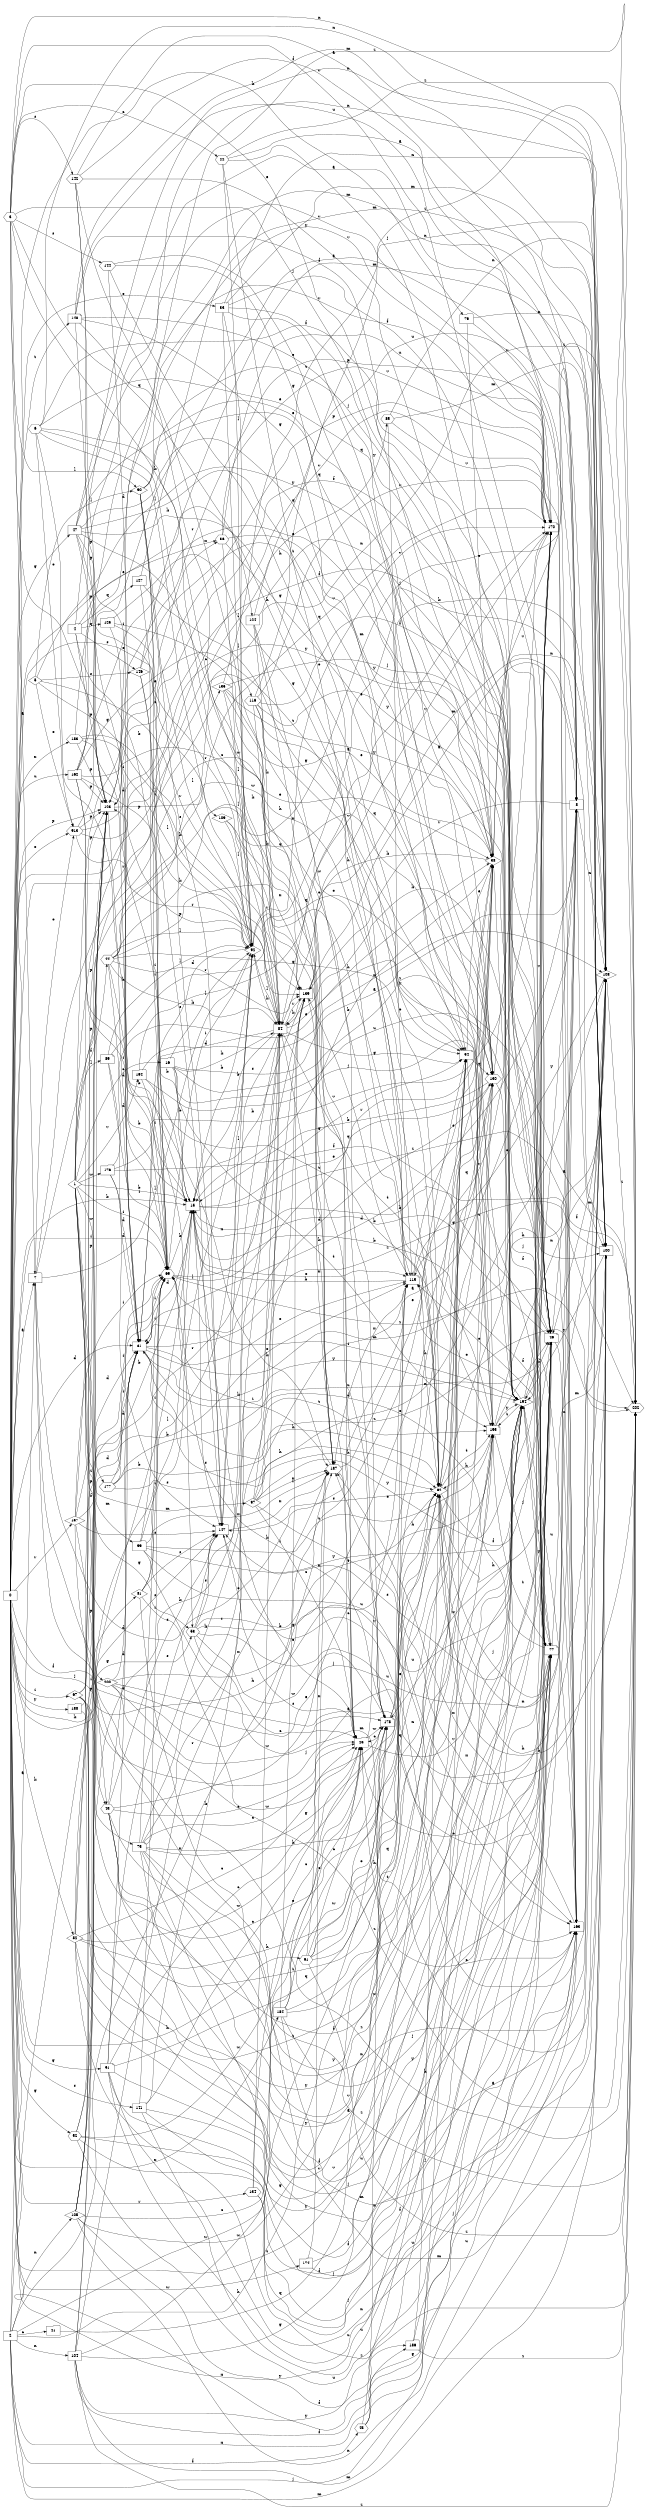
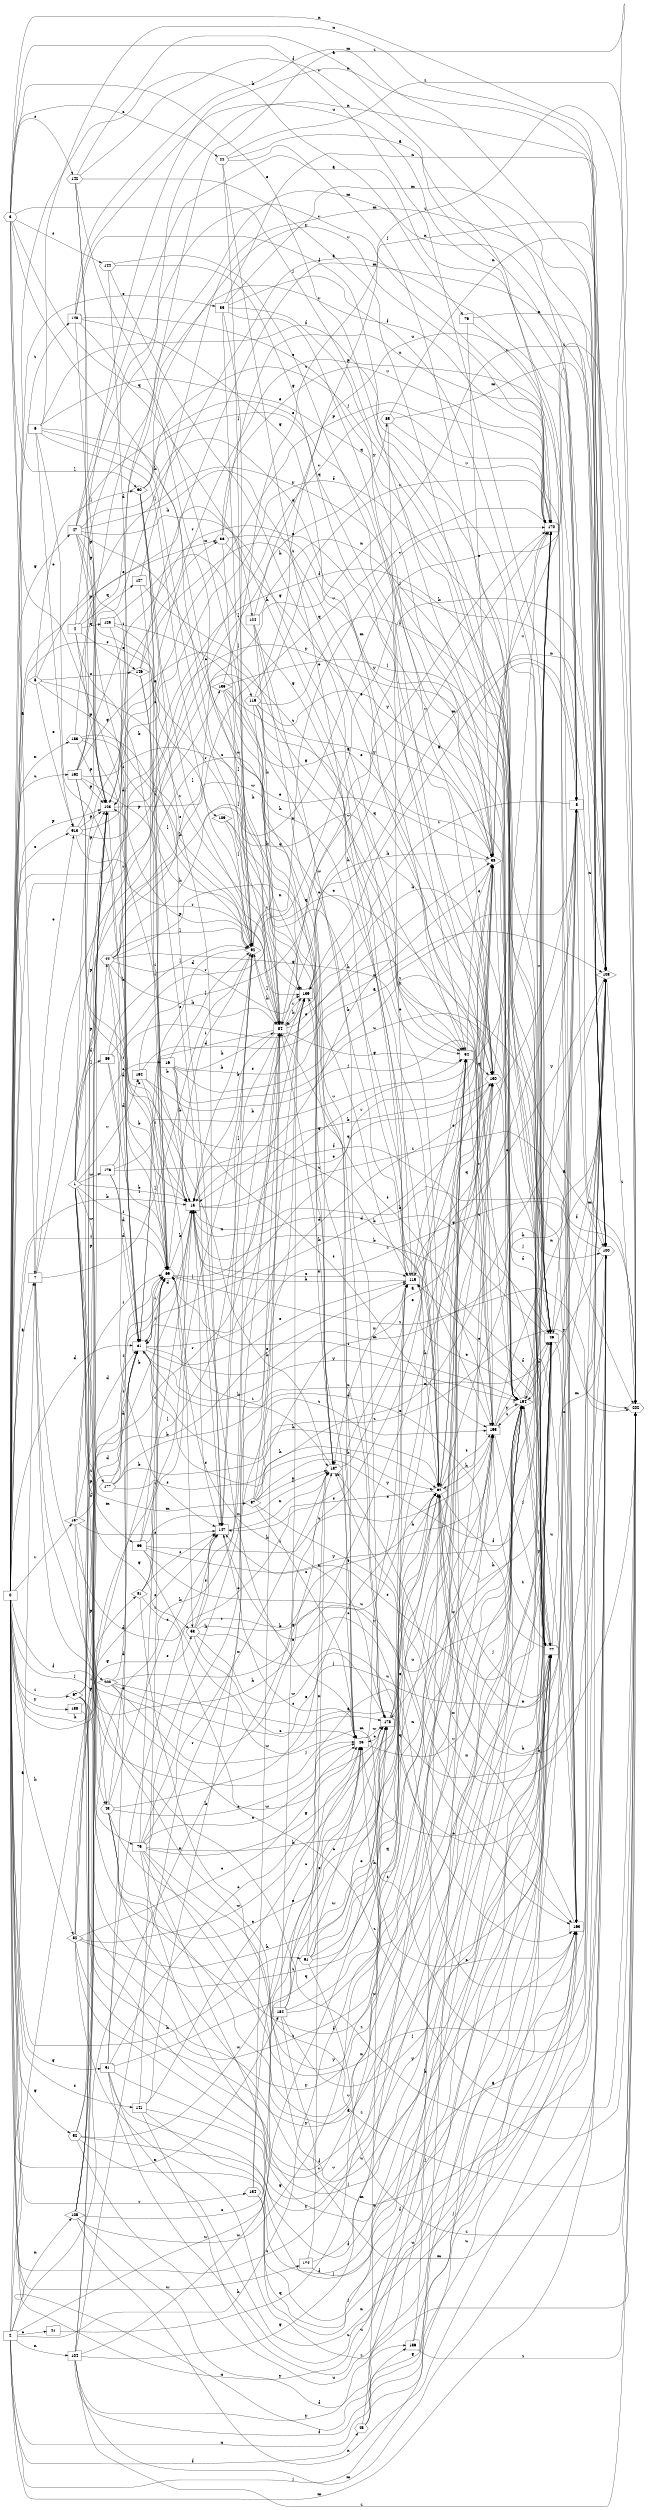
(35, 429) -> (35, 429)
(606, 1251) -> (606, 1251)
